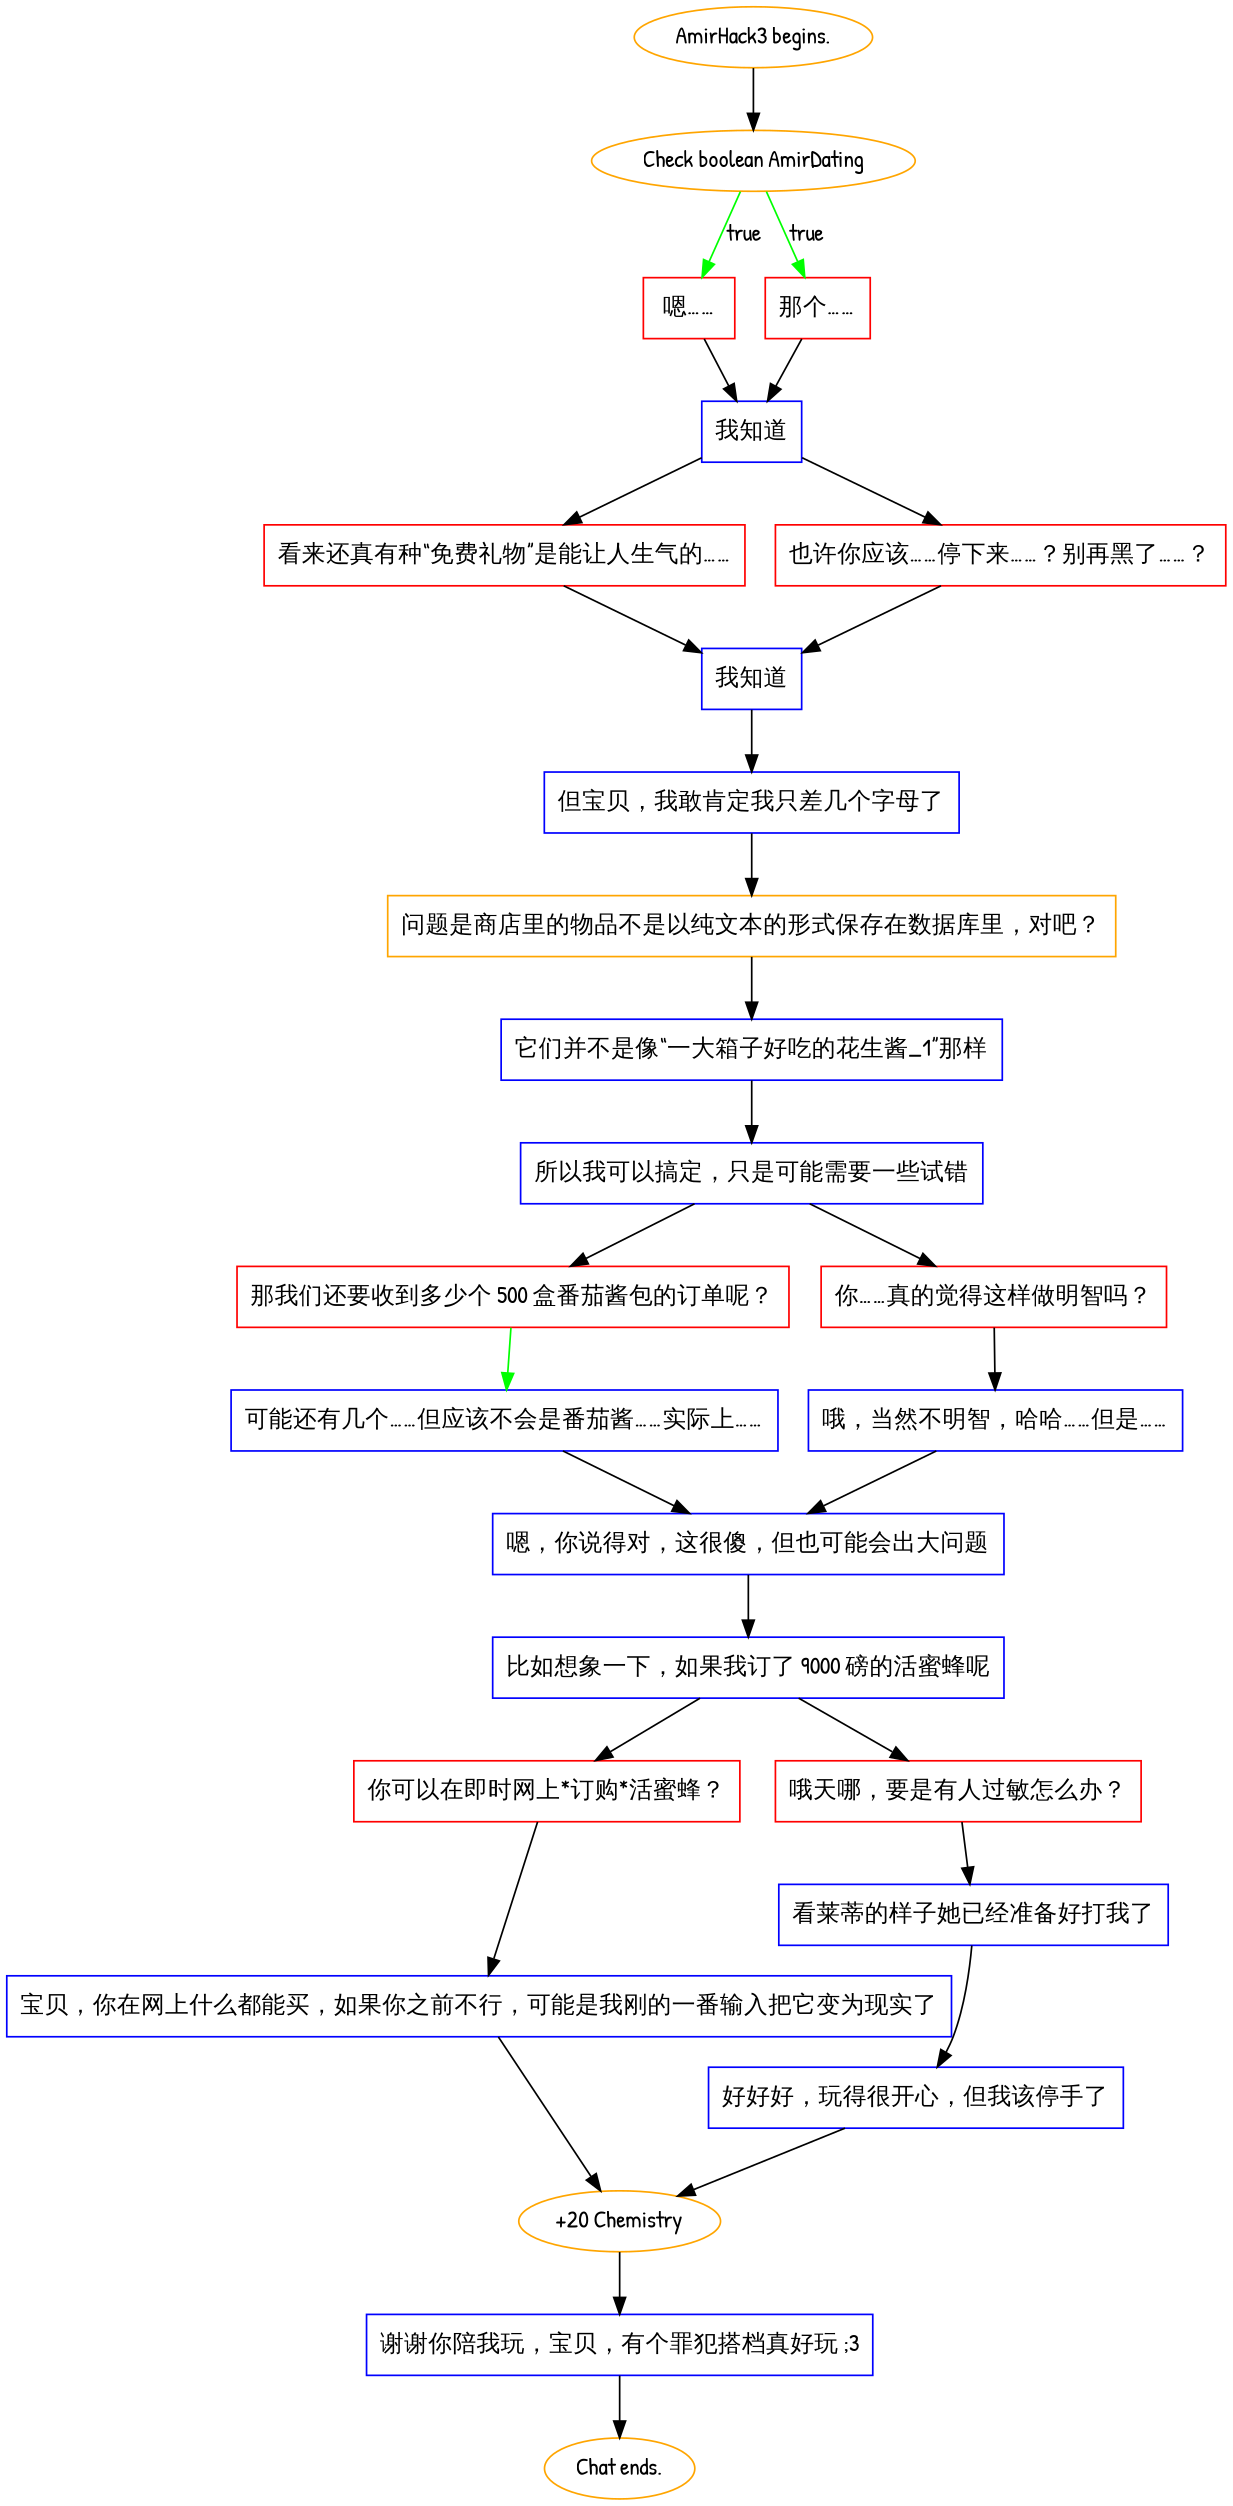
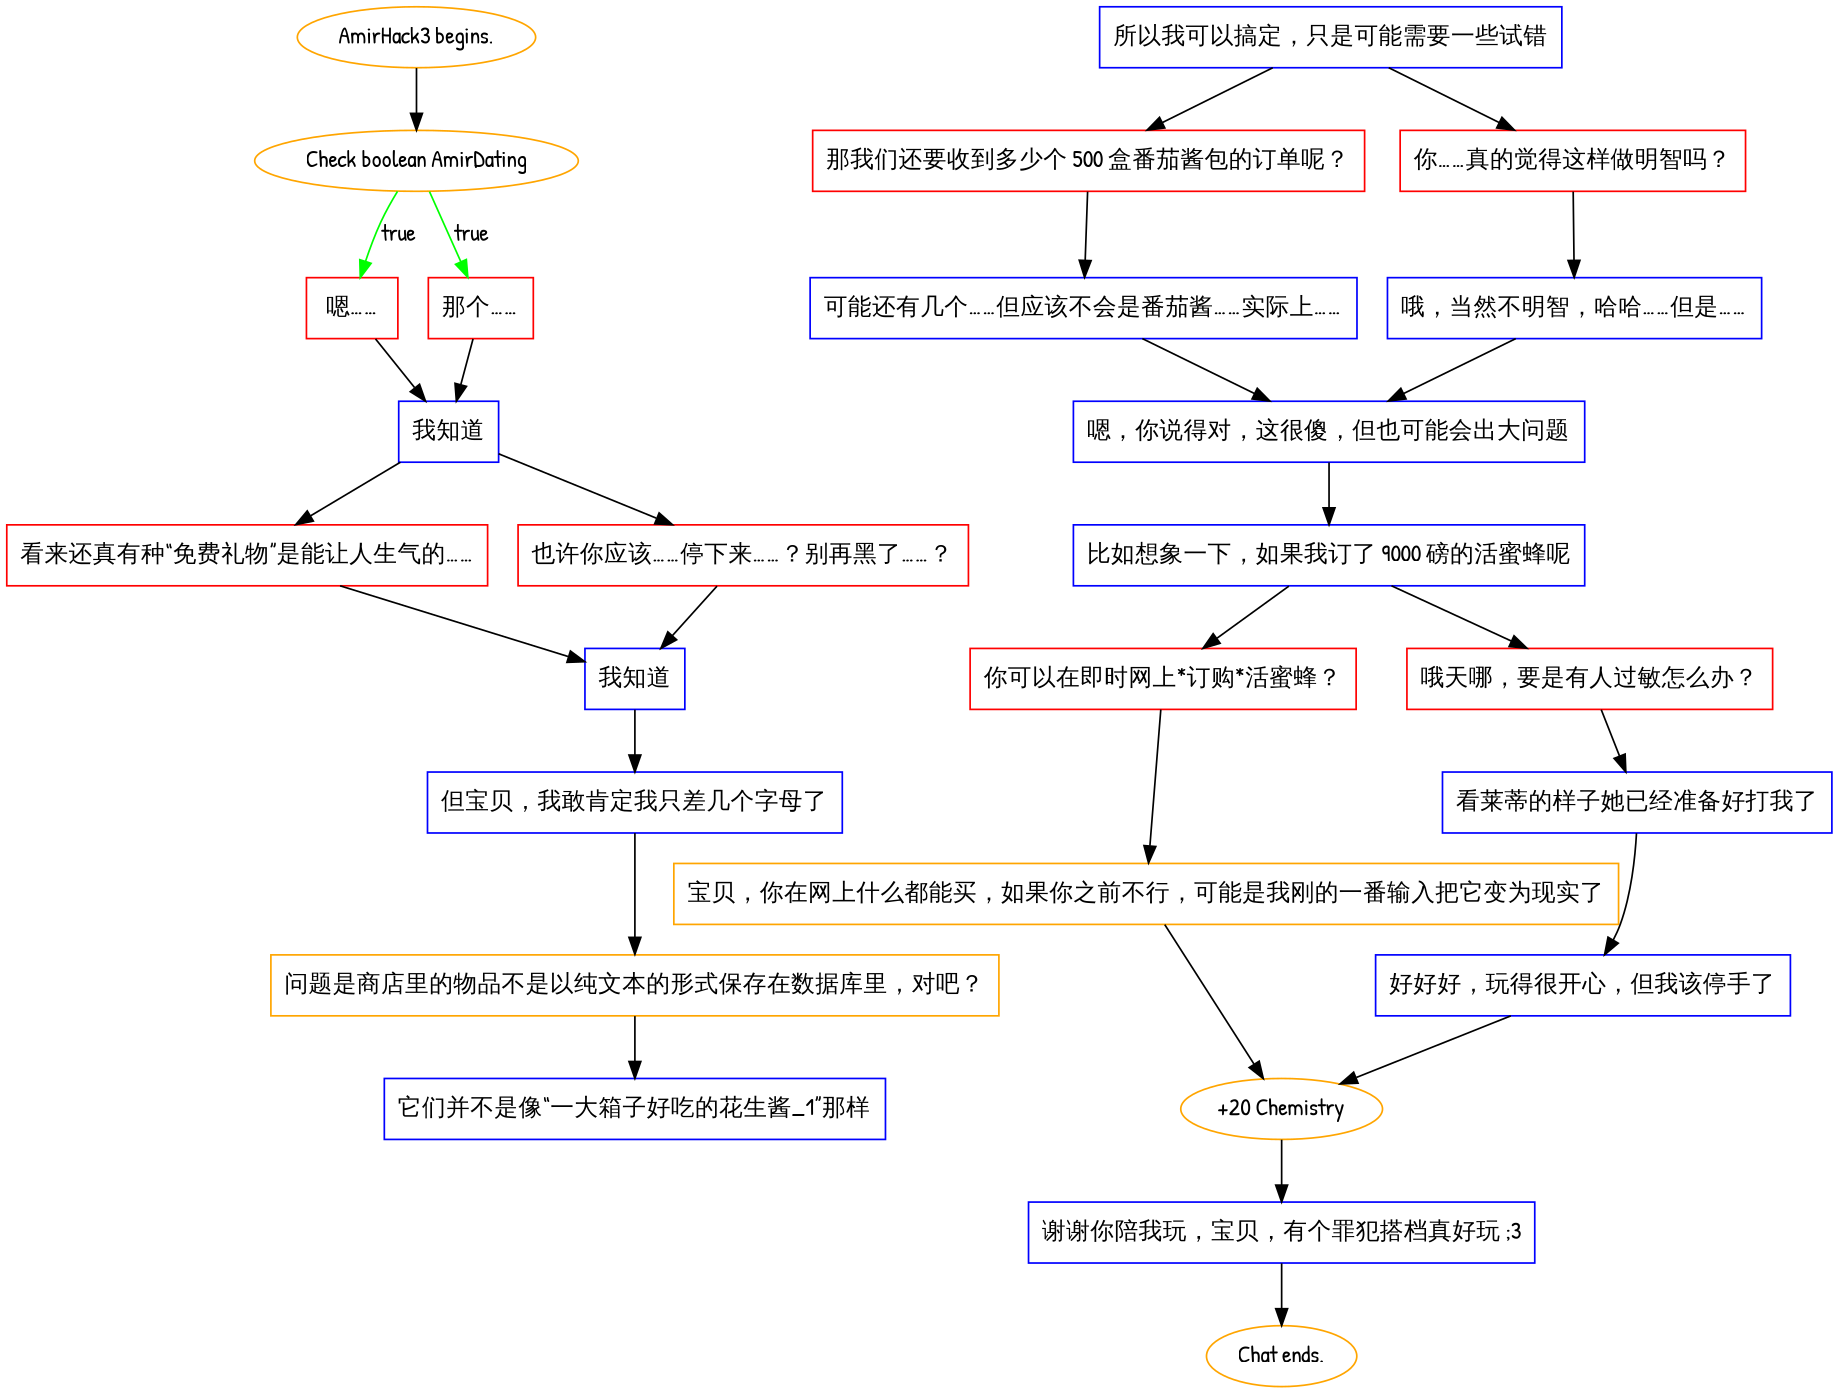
(752, 1103) -> none
(509, 1350) -> (1086, 226)
(479, 2006) -> (1146, 894)
